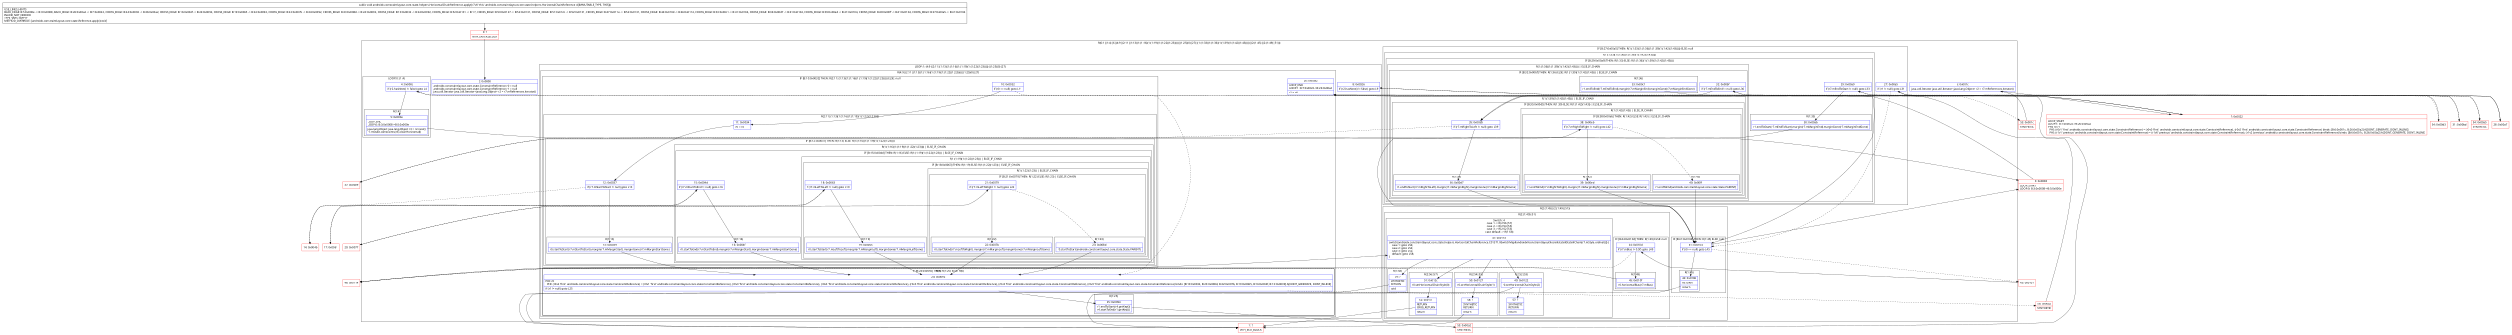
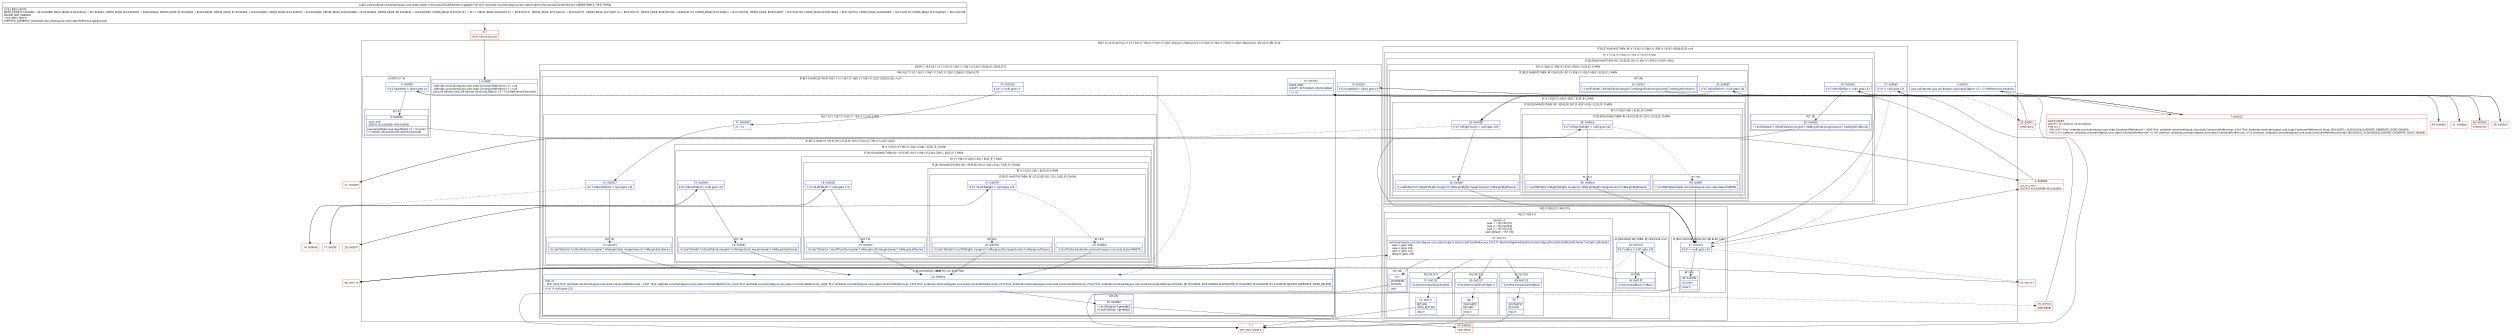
(530, 298) -> (1389, 325)
